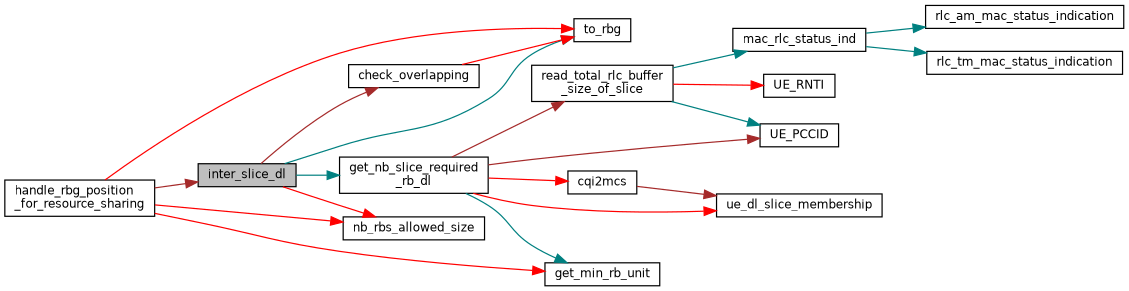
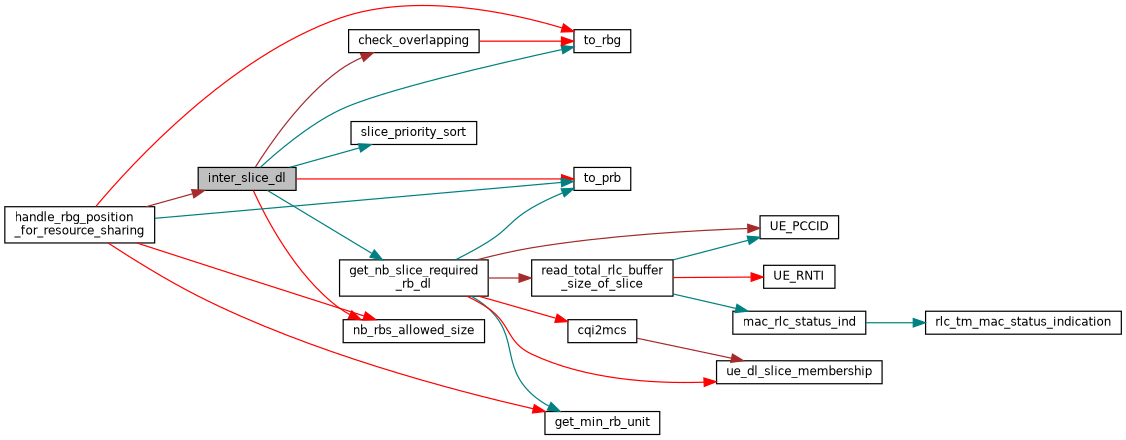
(1025, 17) -> none
none -> (414, 133)
none -> (602, 179)
